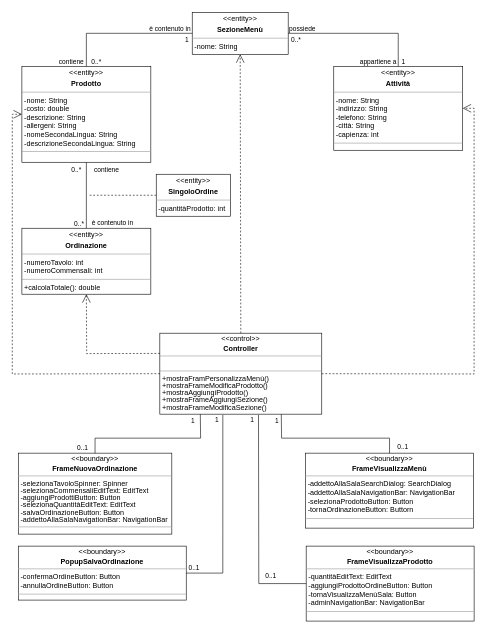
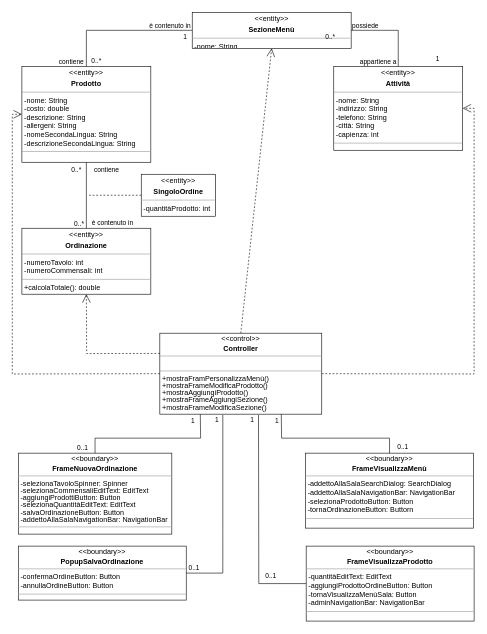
(240, 33) -> (272, 30)
(194, 195) -> (179, 195)
